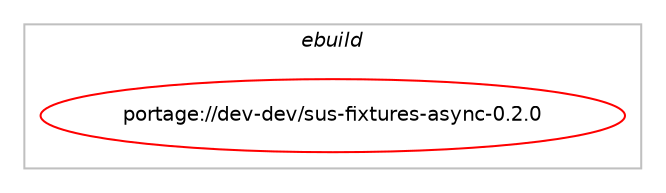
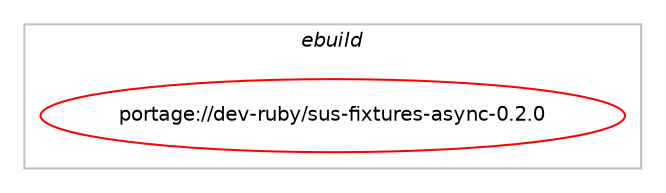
(333, 116) -> (333, 116)
